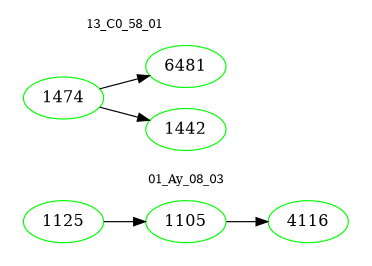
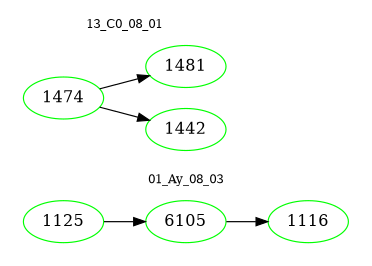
(125, 25) -> (125, 25)
(186, 66) -> (186, 66)
(186, 222) -> (186, 222)
(308, 222) -> (308, 222)
